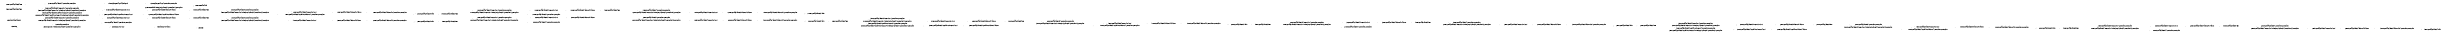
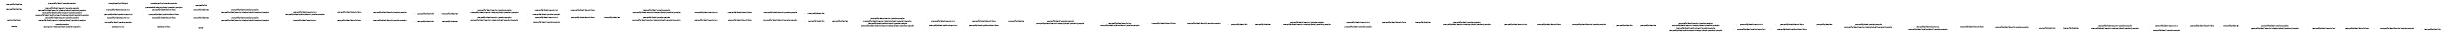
(612, 10) -> none
none -> (612, 18)
